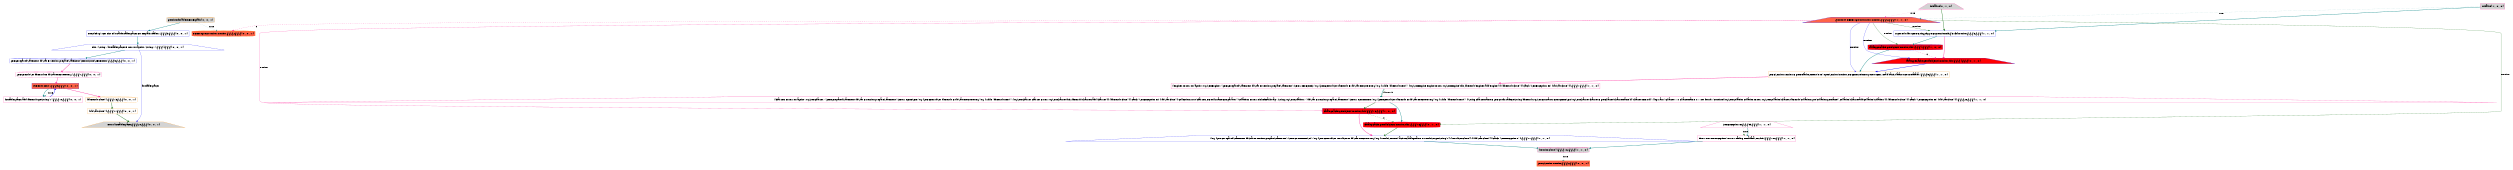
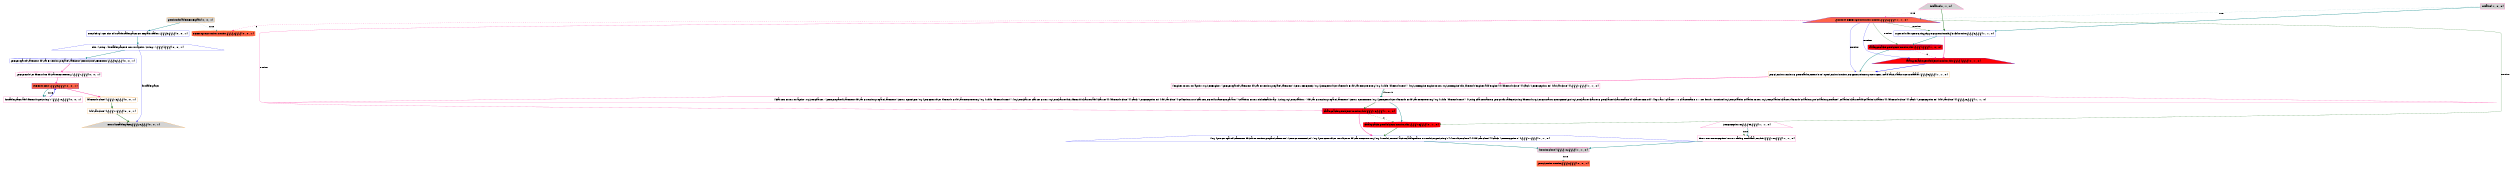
(112, 105) -> (112, 105)
